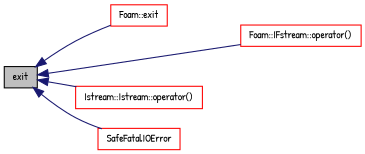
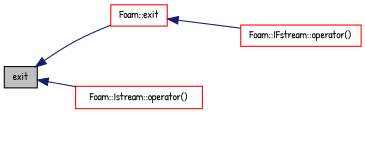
(144, 59) -> (210, 24)
(139, 97) -> (139, 97)
(139, 139) -> none
